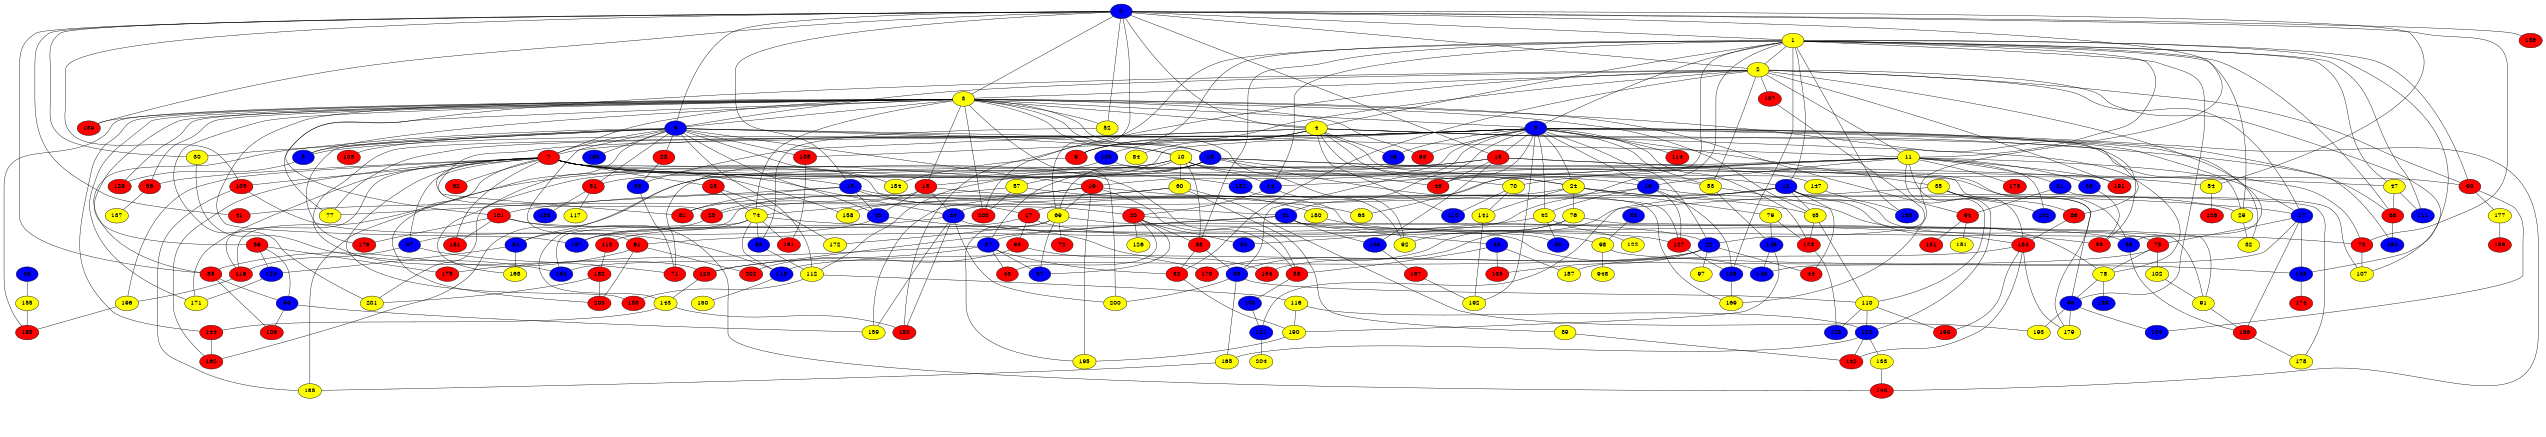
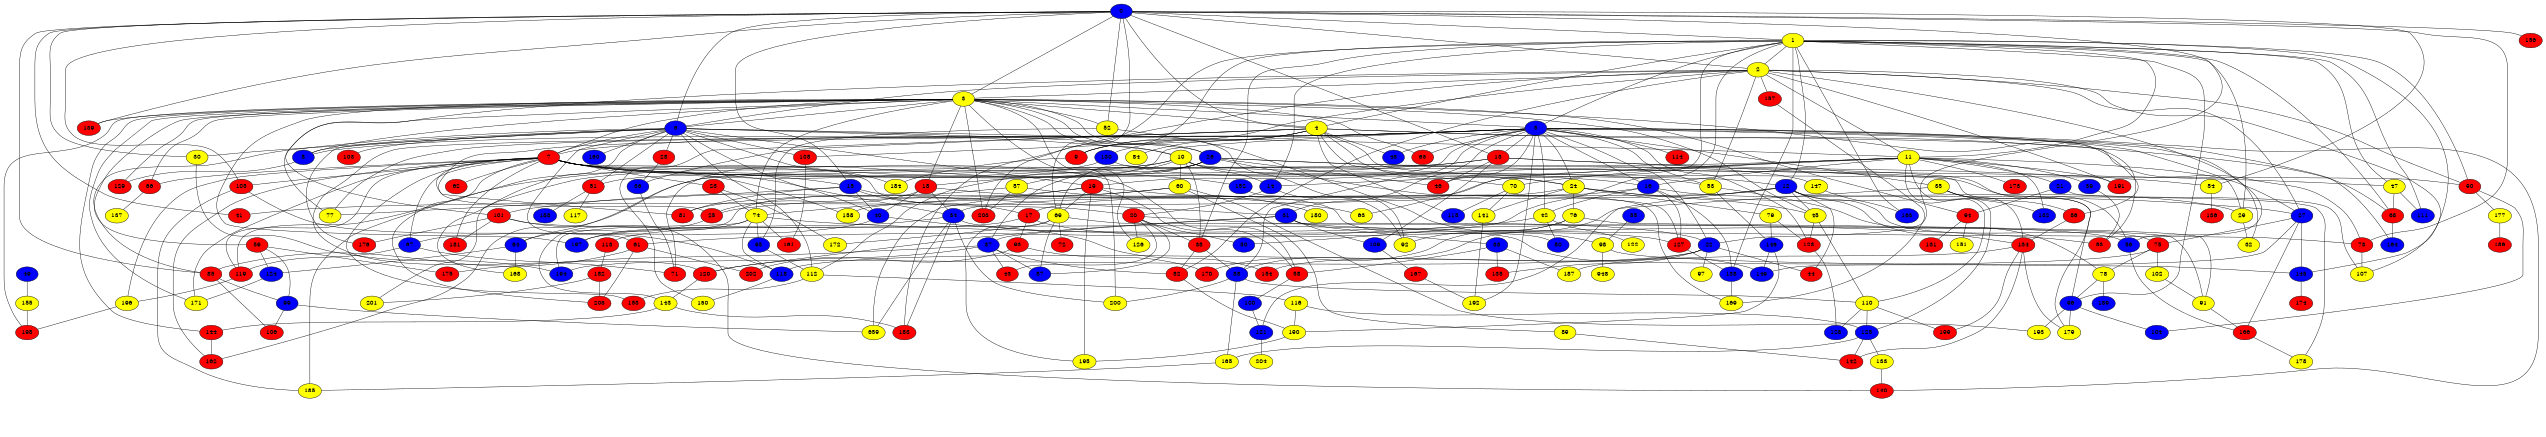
(300, 117) -> (1035, 126)
(1811, 146) -> (697, 156)
(1460, 230) -> (1355, 191)
(874, 333) -> (874, 333)
